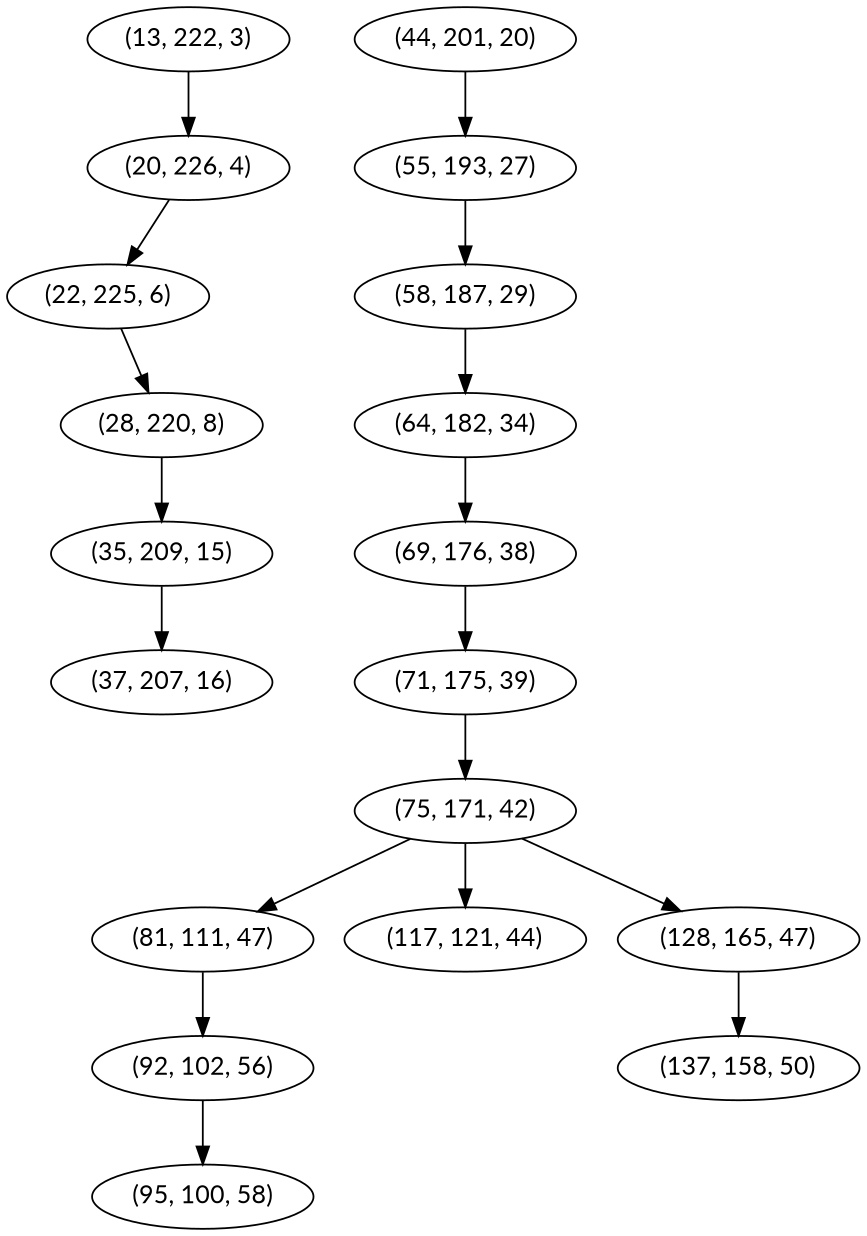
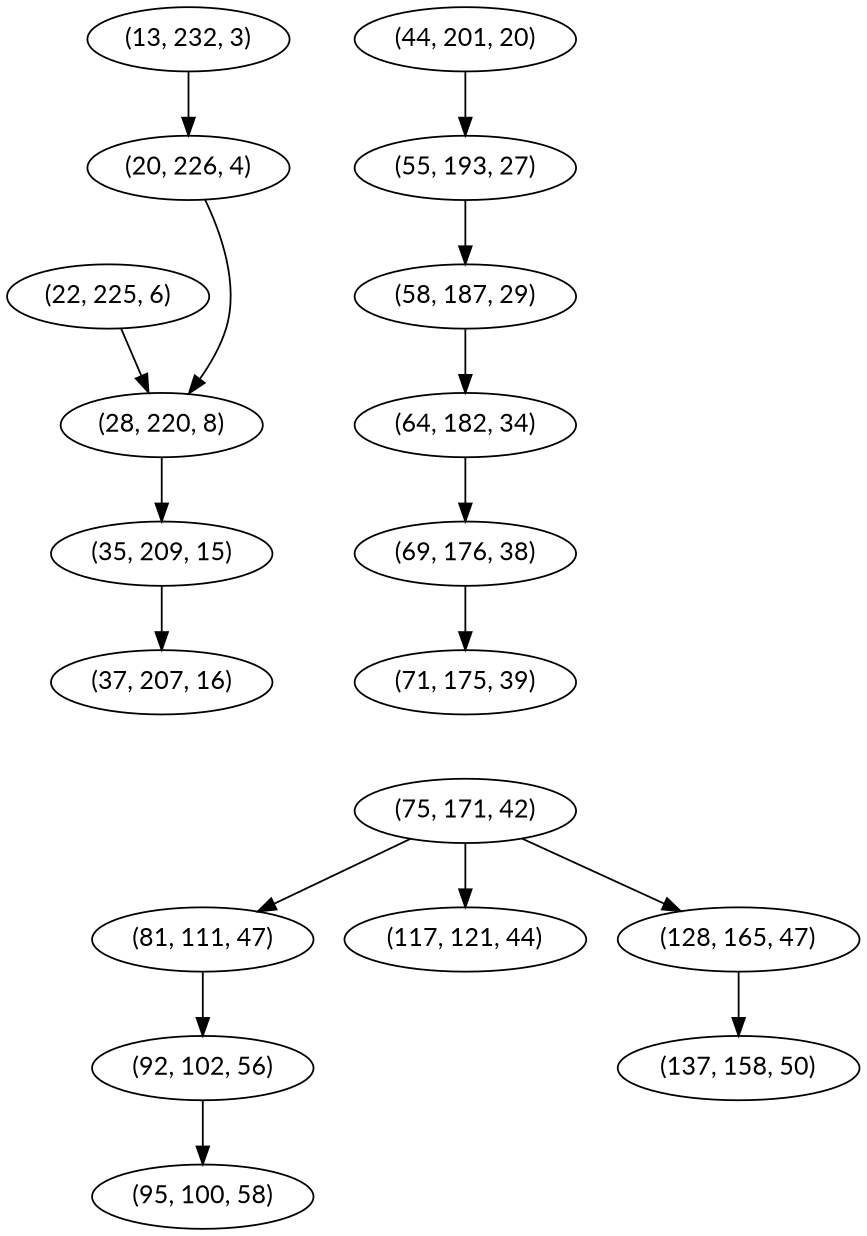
(189, 39) -> (189, 39)
(153, 225) -> (230, 291)
(465, 738) -> none
